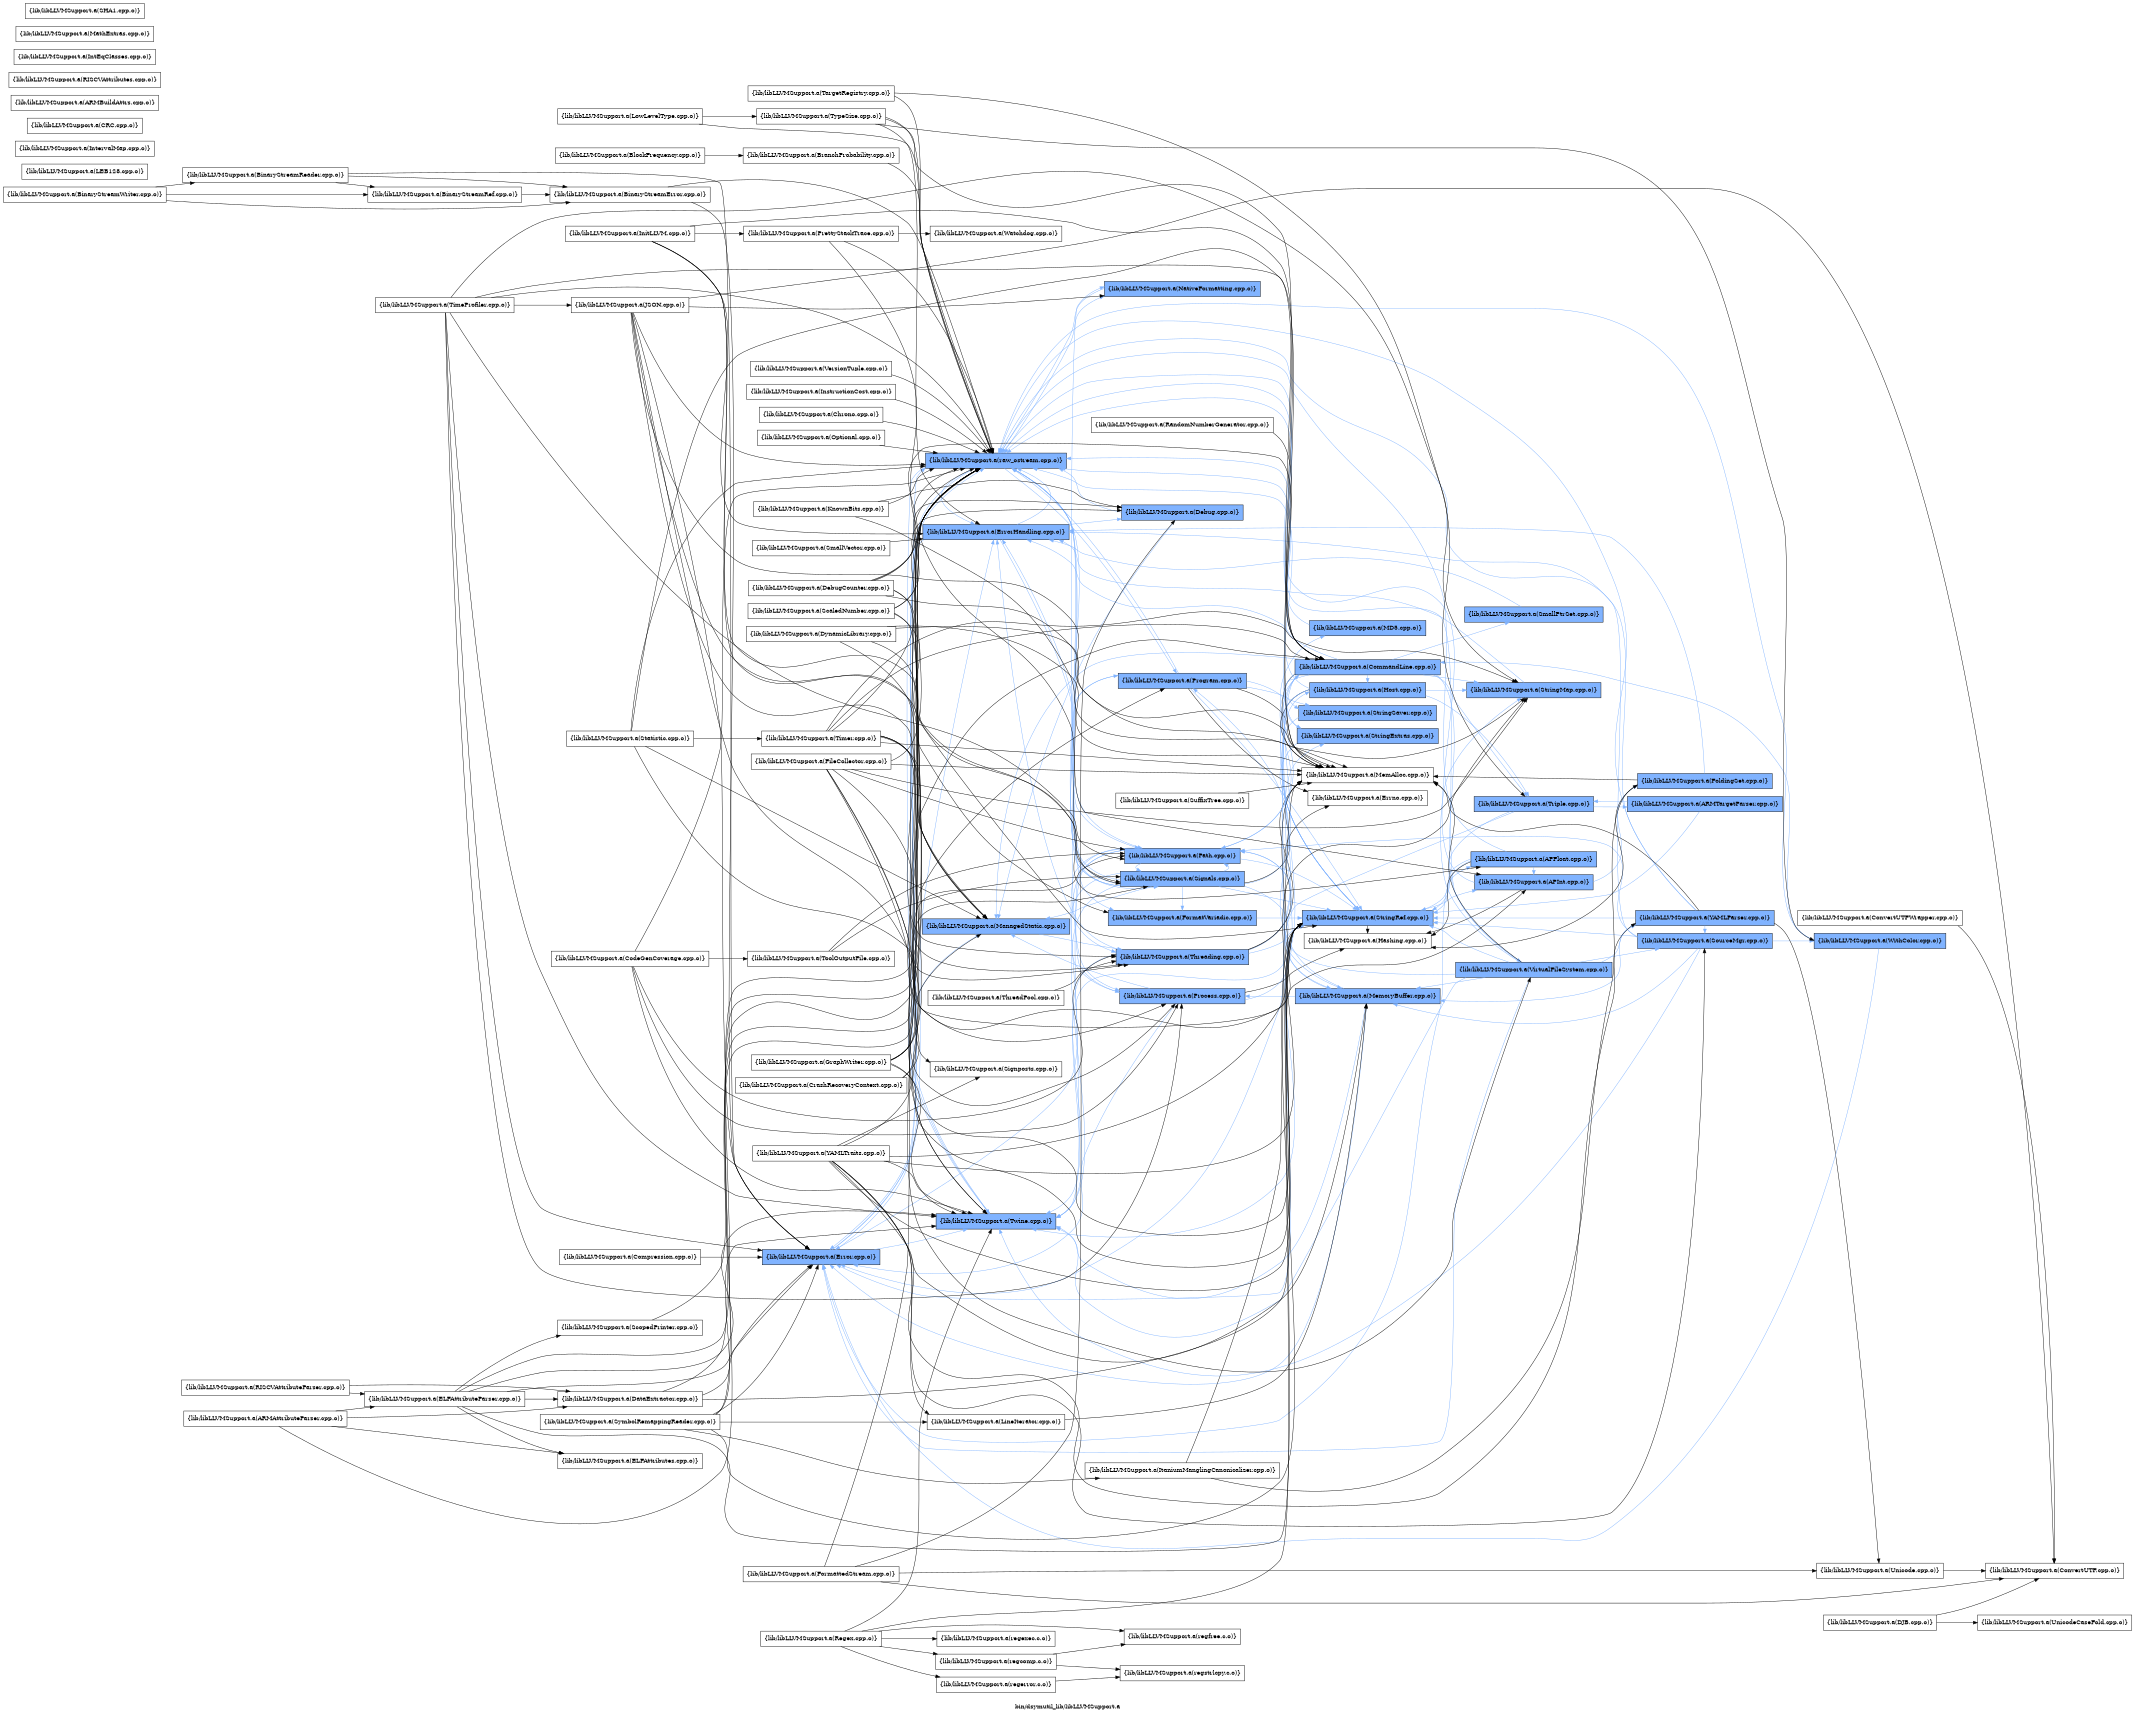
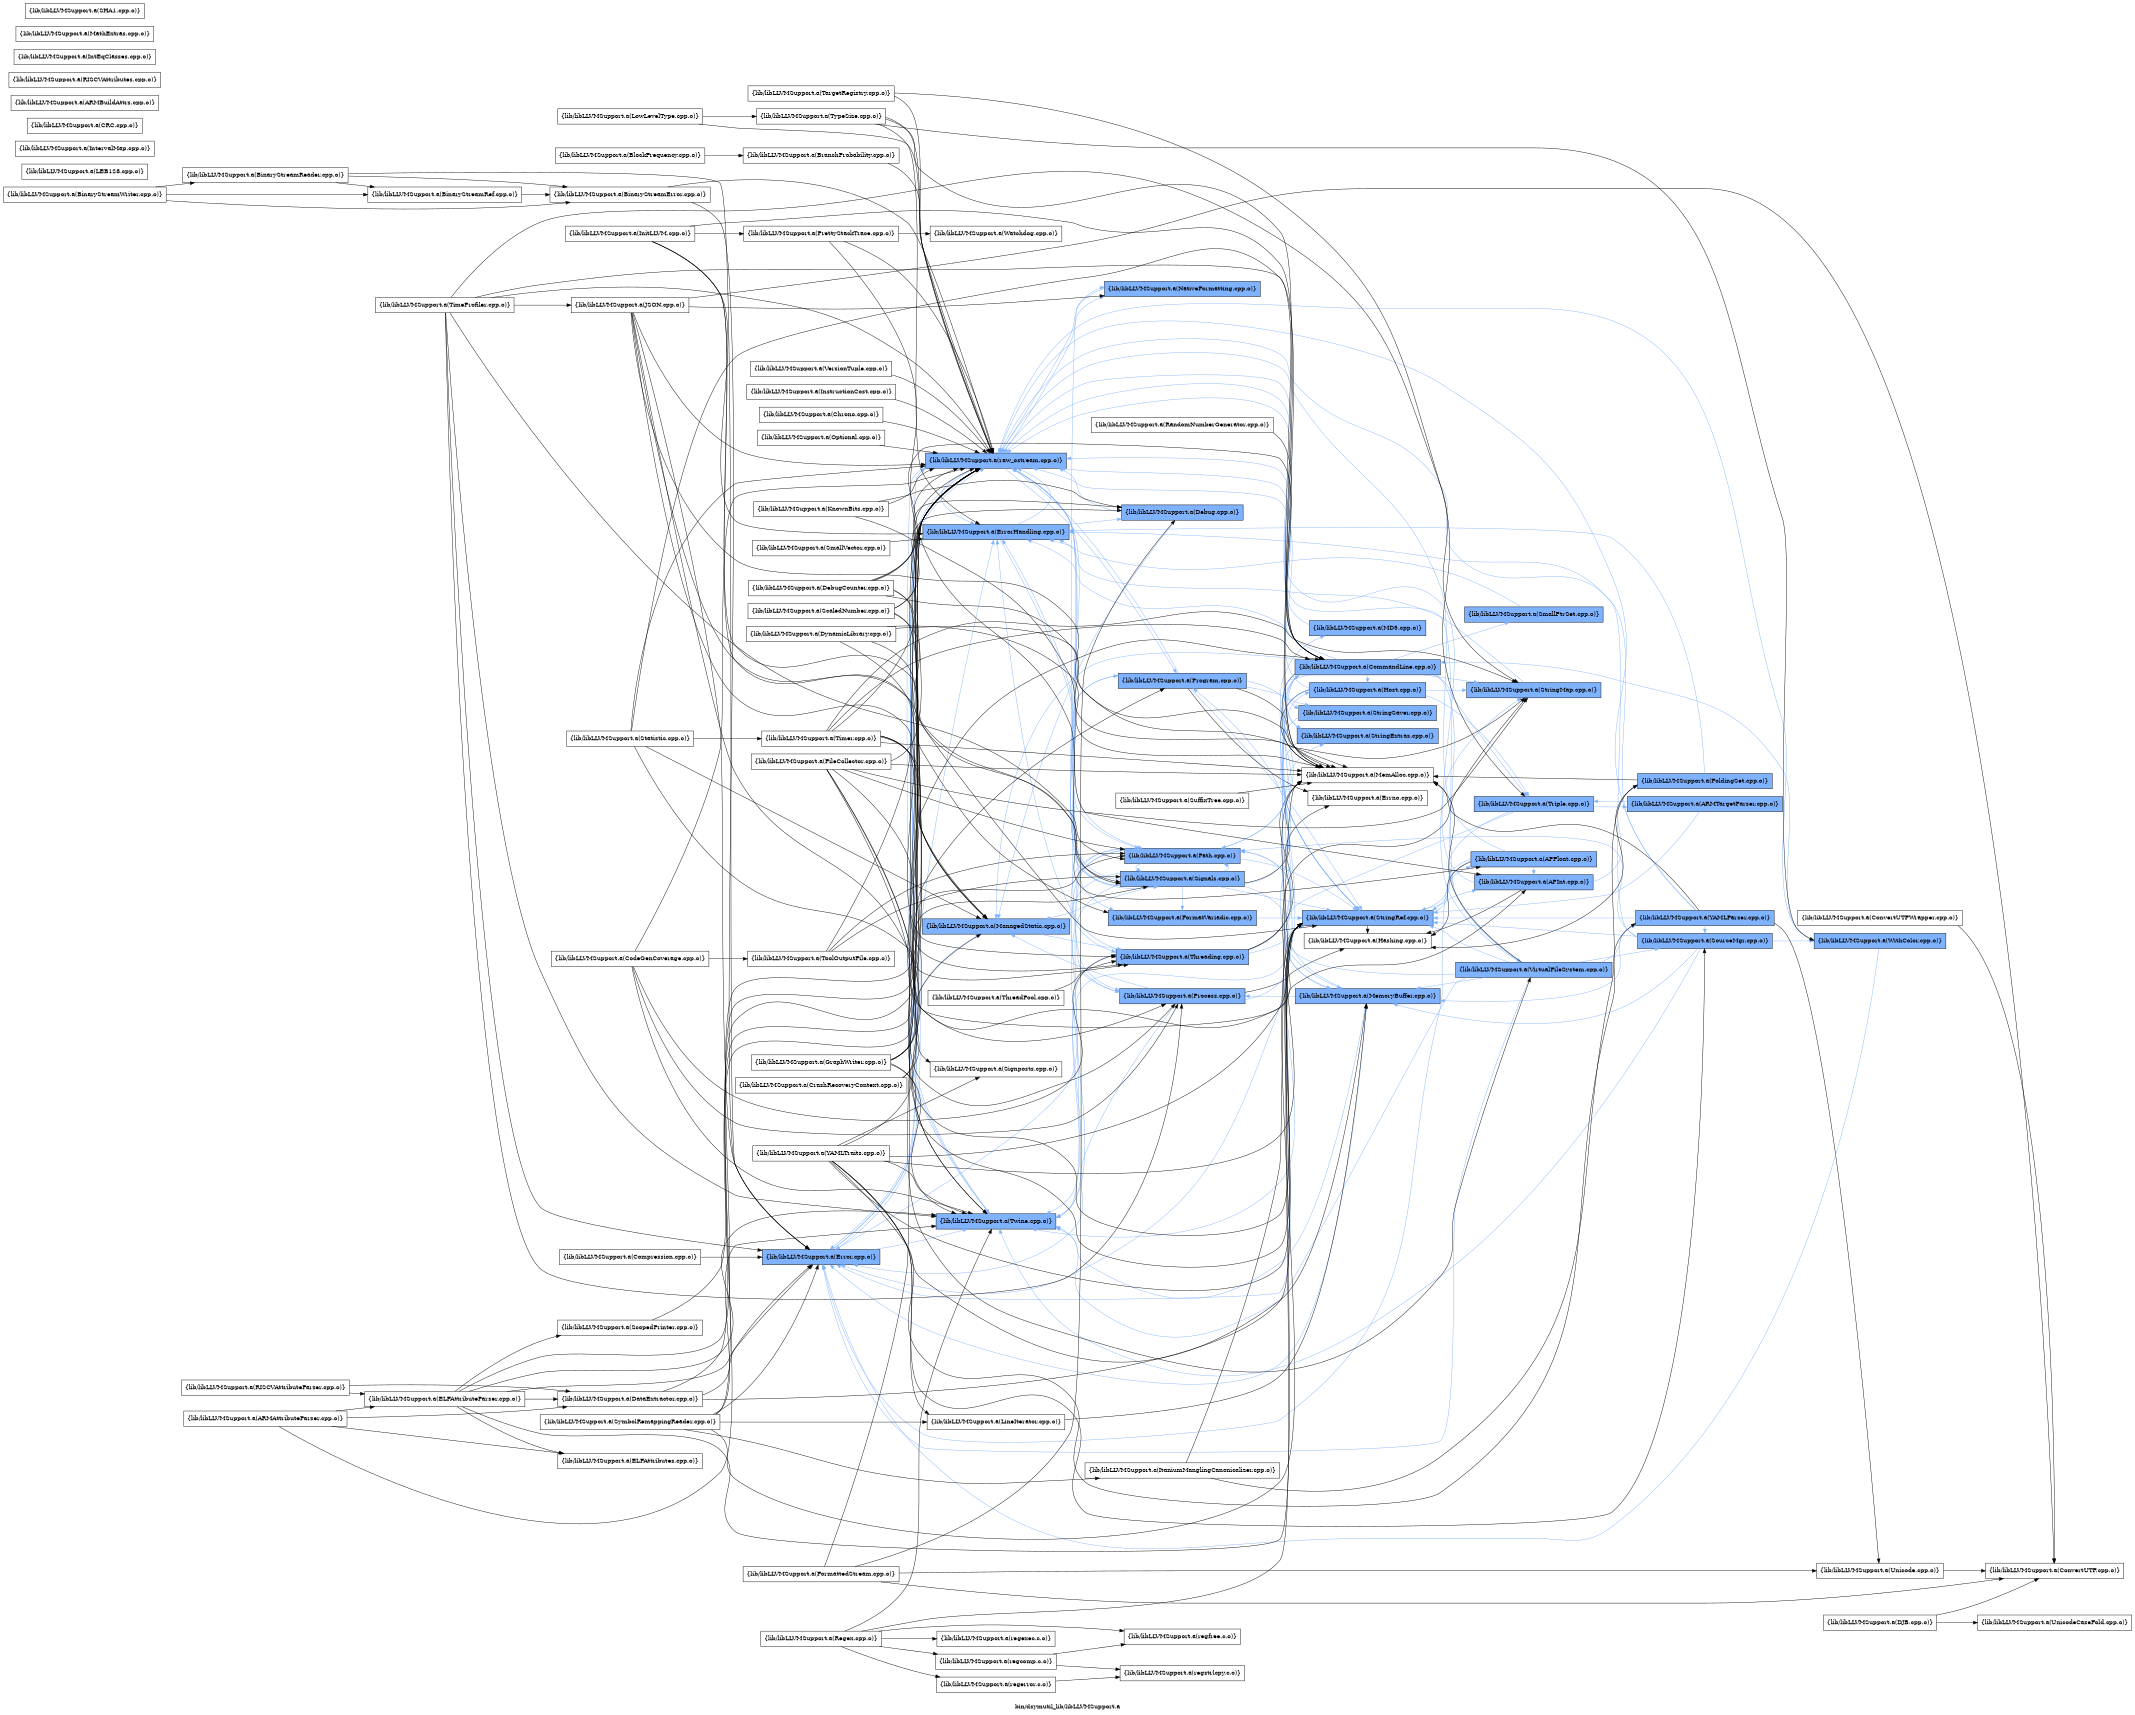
none -> (903, 785)
